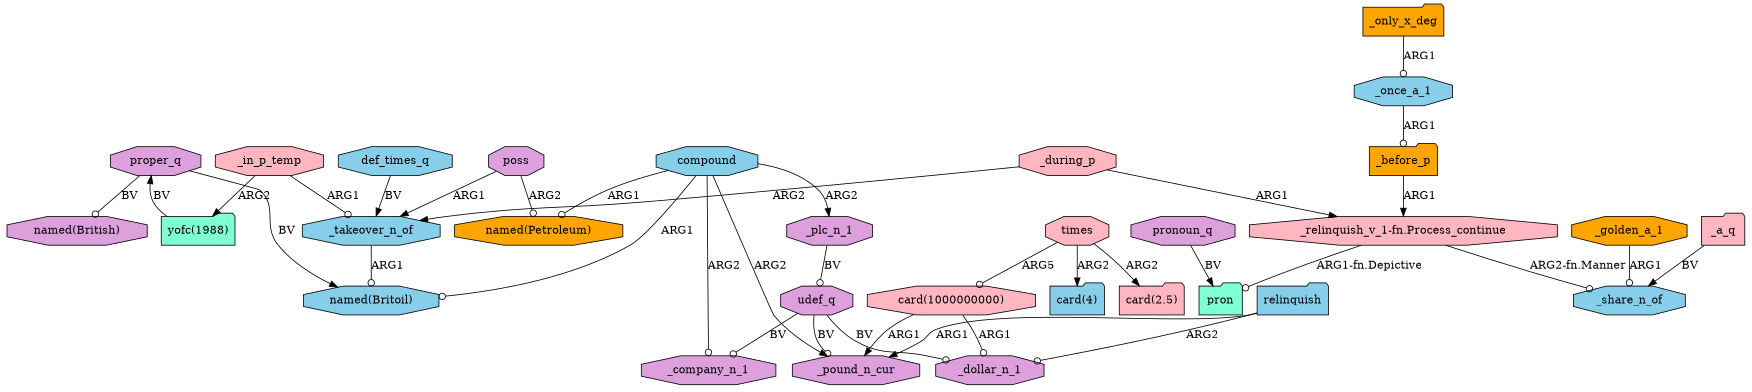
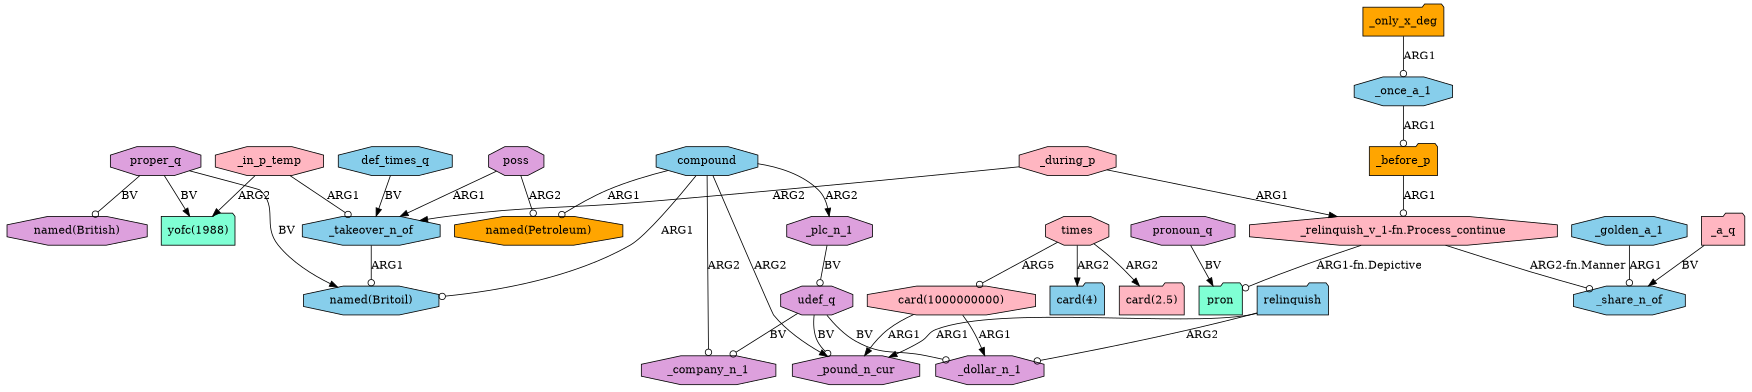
(1403, 193) -> (1403, 193)
(154, 202) -> (175, 192)
(1629, 231) -> (1629, 231)
(974, 332) -> (974, 332)
